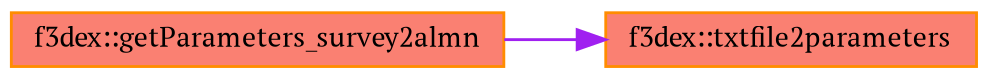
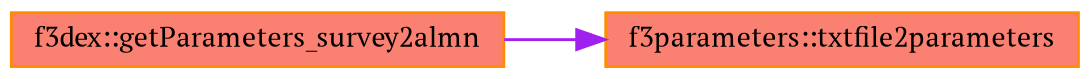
(791, 40) -> (842, 40)
